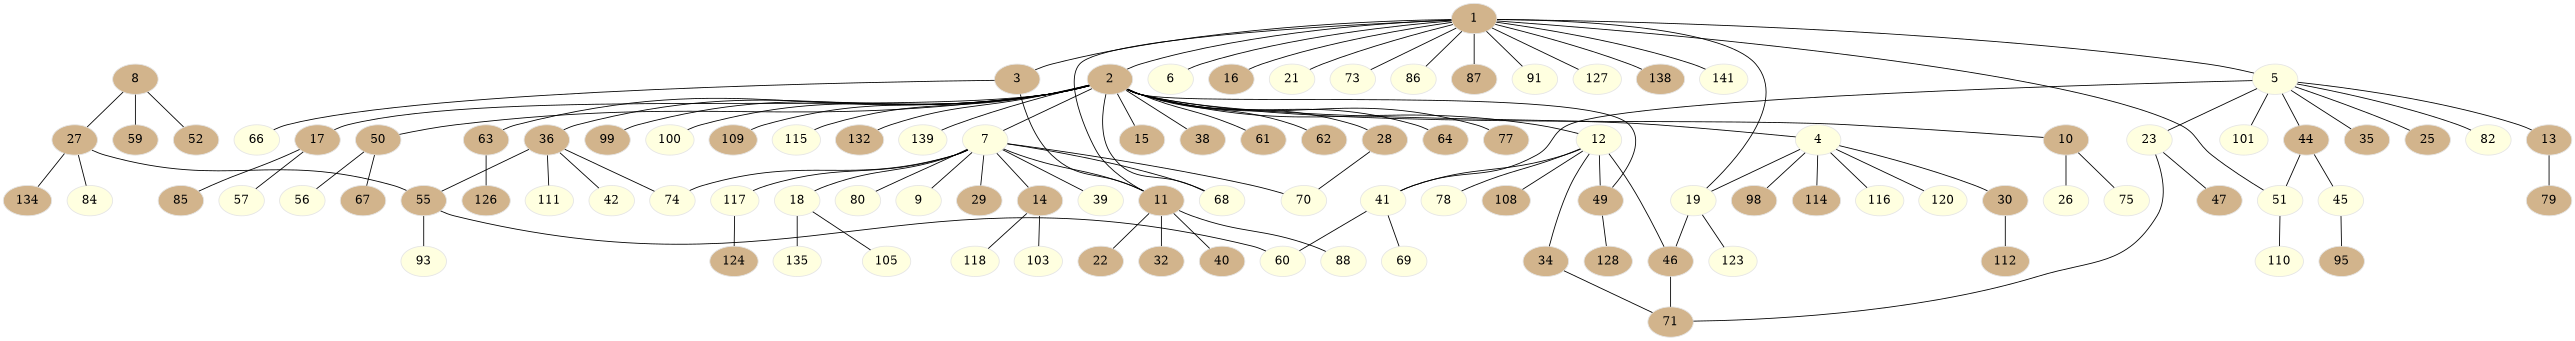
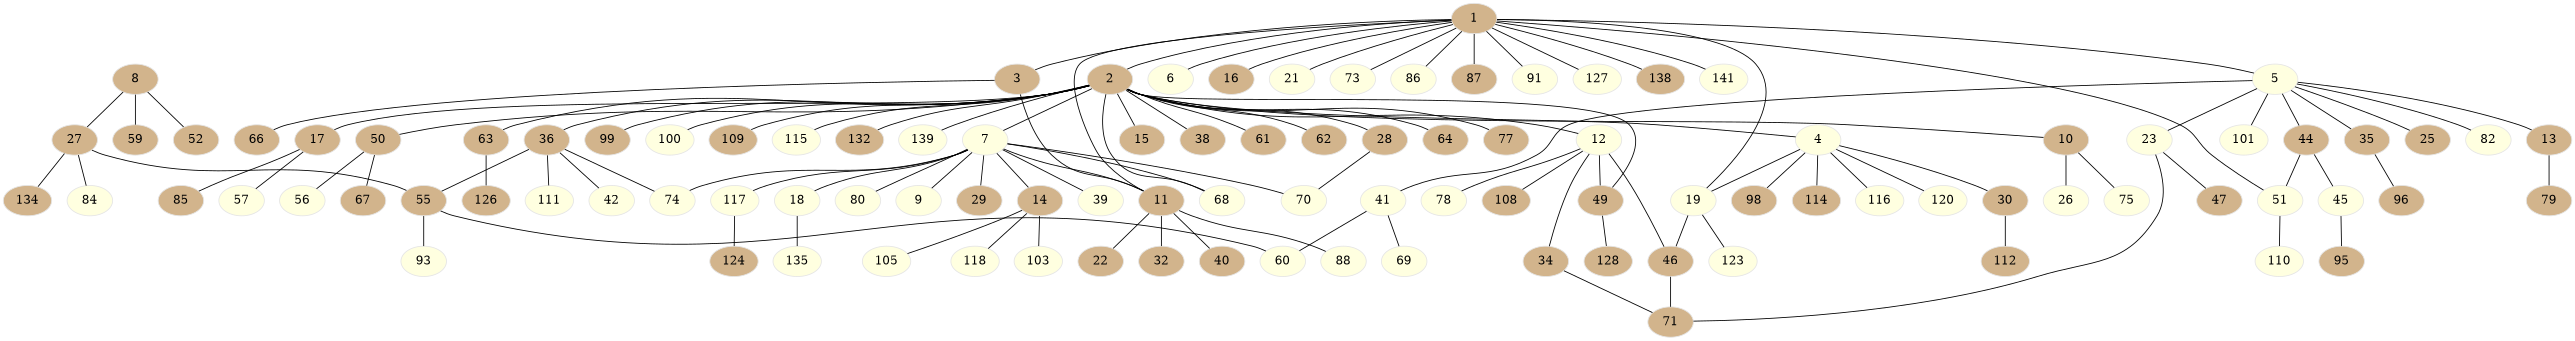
(257, 140) -> (257, 140)
(1490, 170) -> none
none -> (2402, 201)
(836, 227) -> (965, 233)
